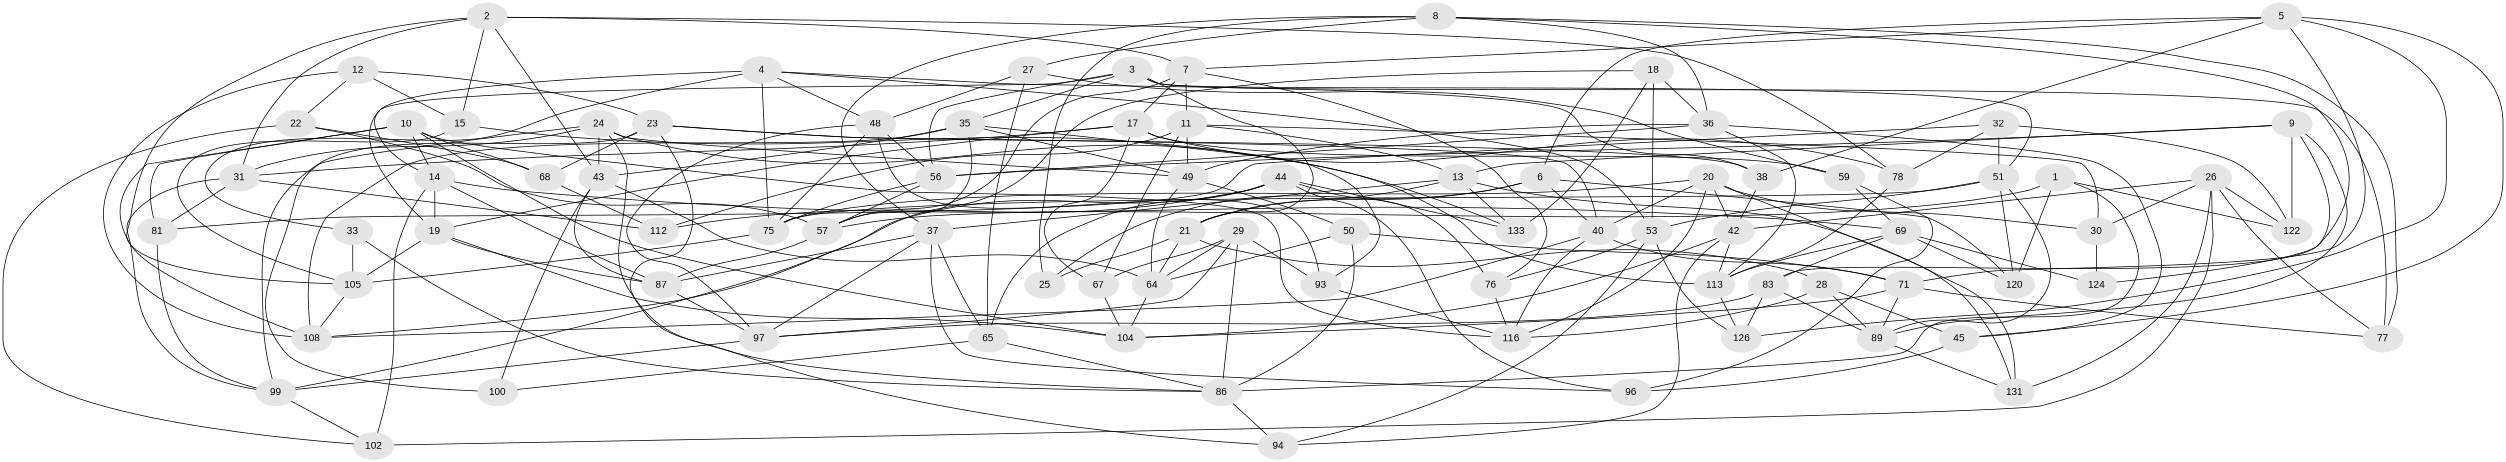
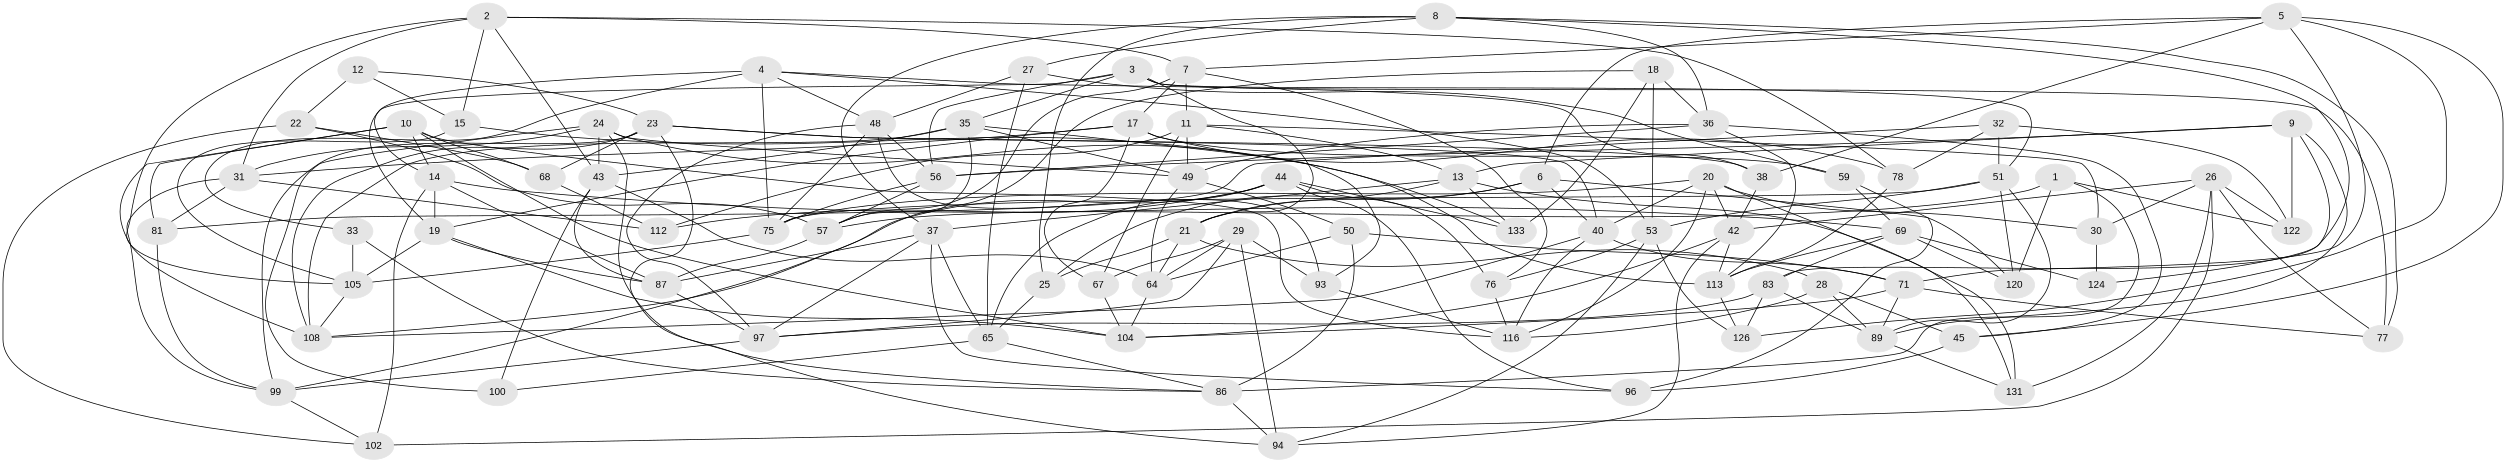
(108, 189) -> (360, 172)
none -> (1020, 309)
(1230, 312) -> (1259, 339)
